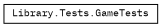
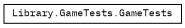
(81, 14) -> (93, 14)
